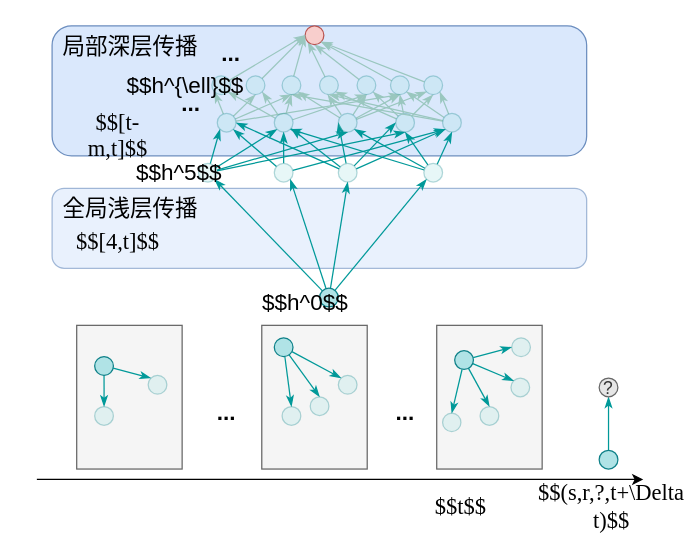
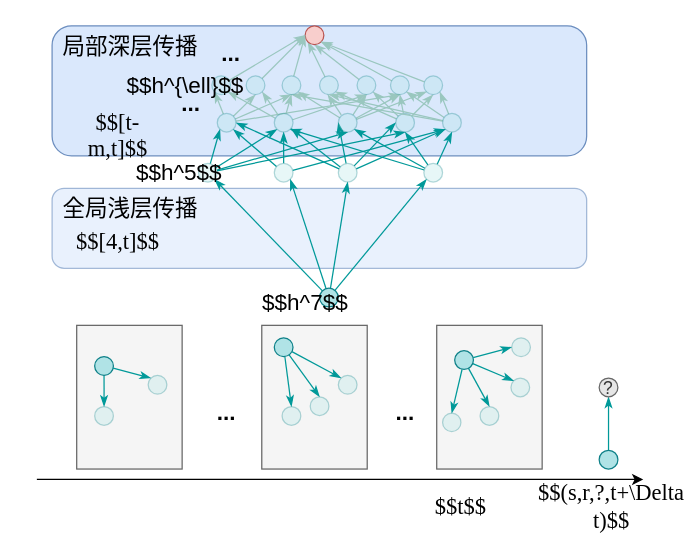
(306, 303) -> (306, 303)
